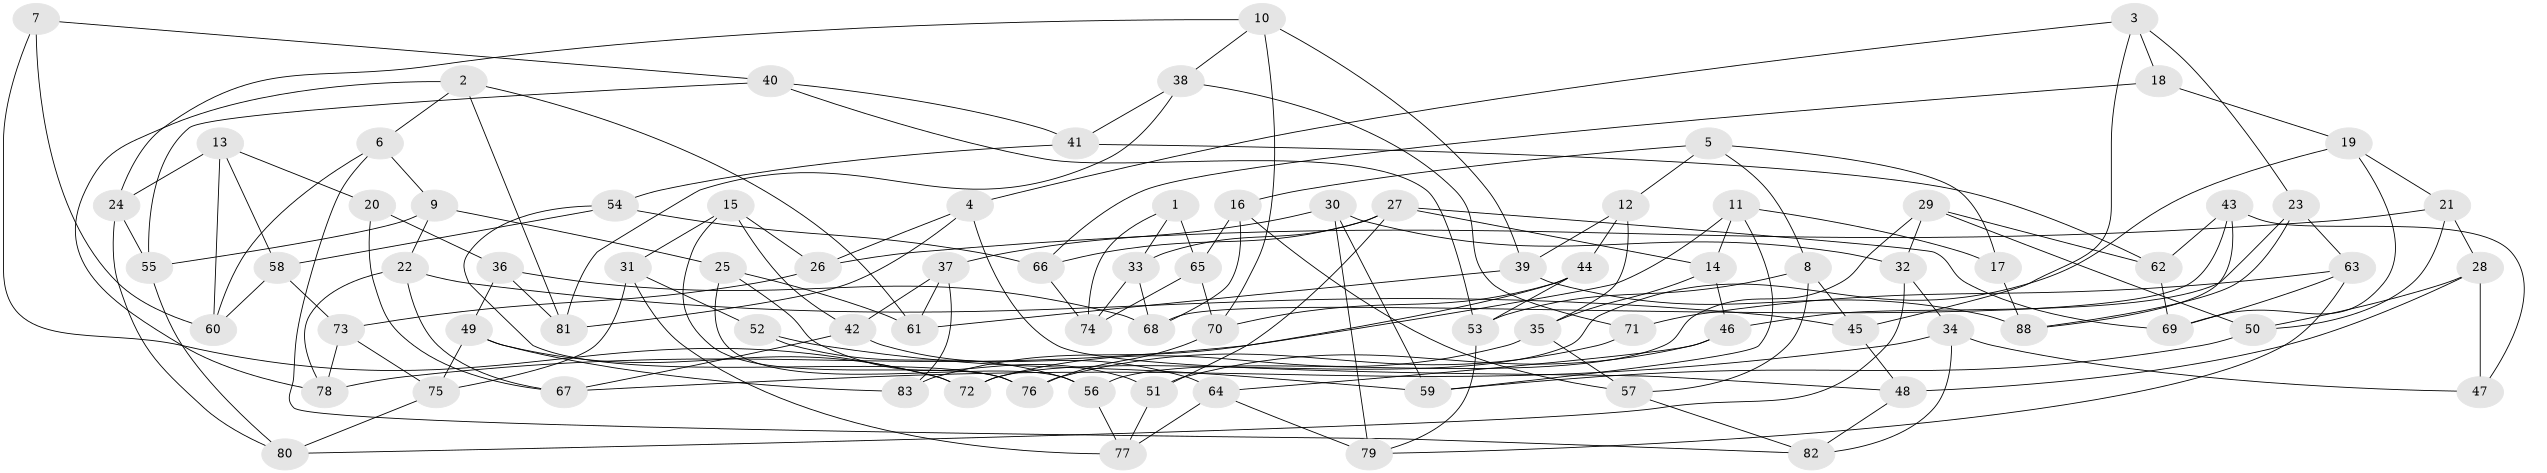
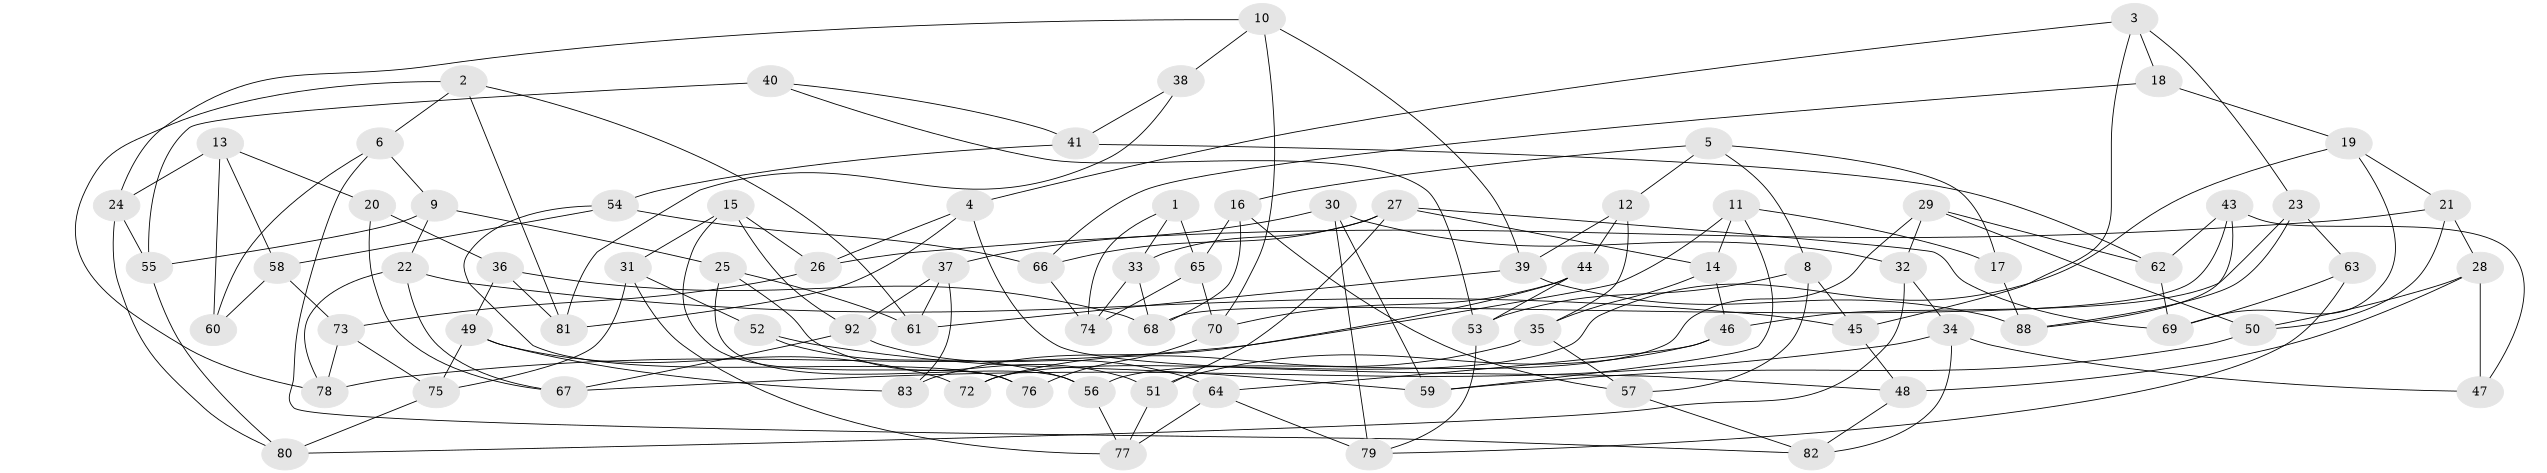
(36, 19) -> none
(853, 330) -> (853, 330)
(1633, 330) -> none
